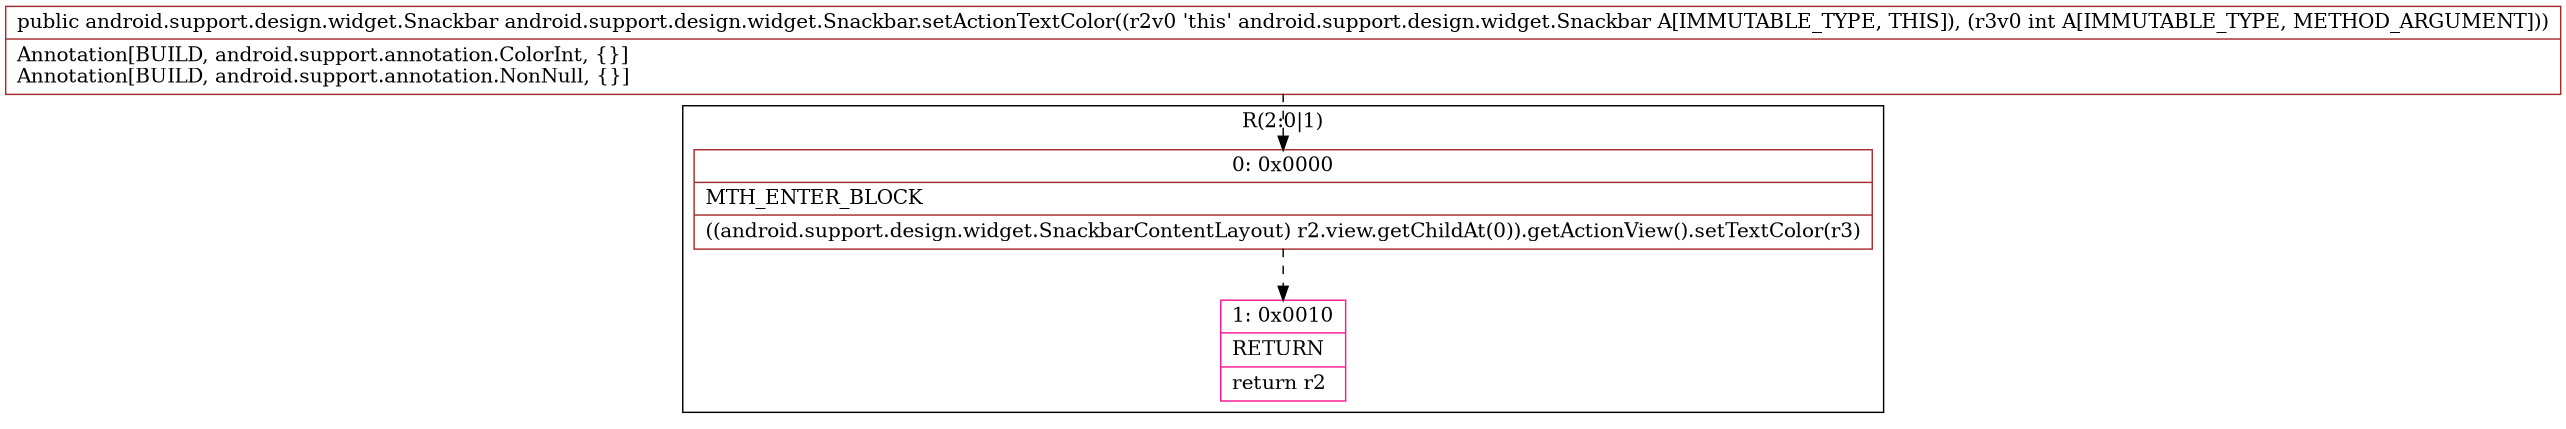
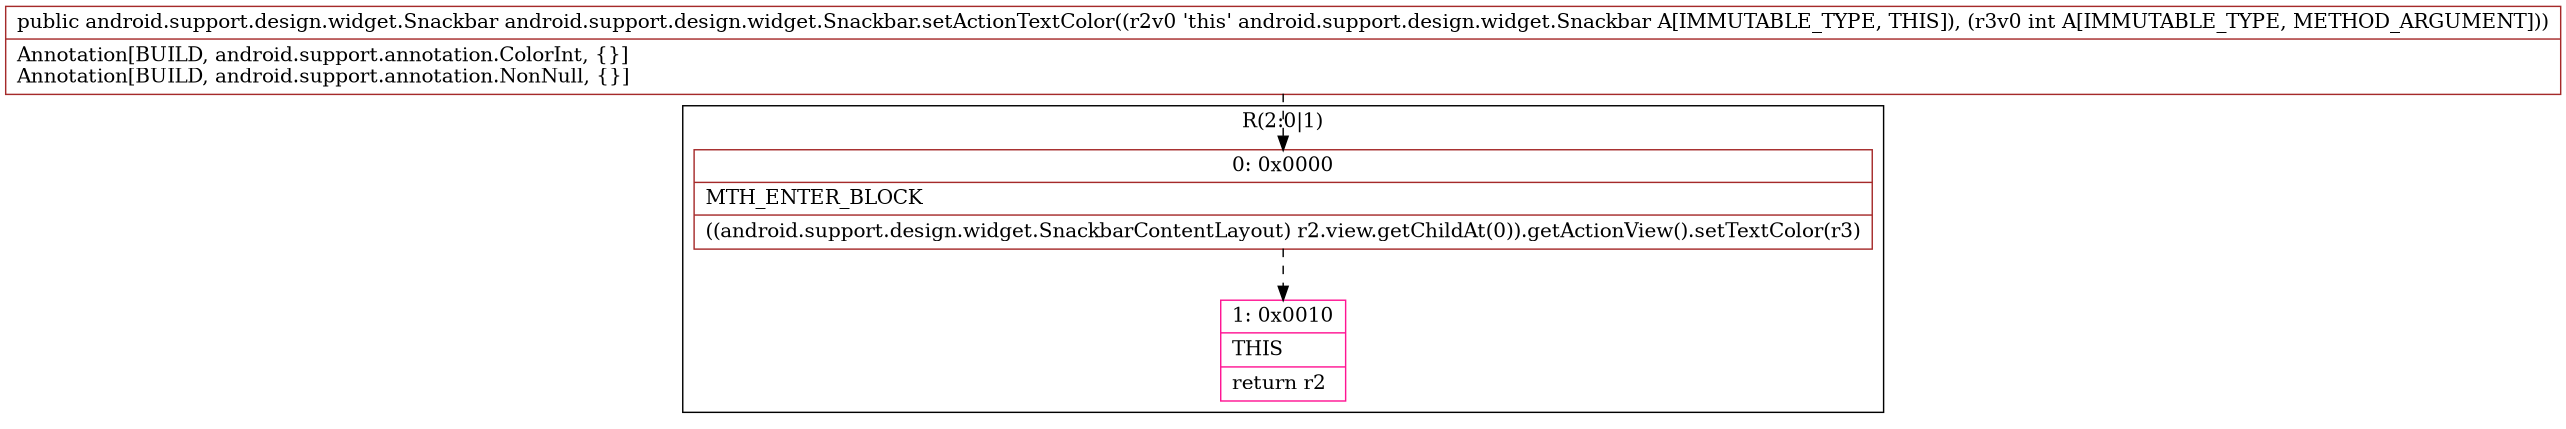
(1278, 349) -> (1258, 349)
